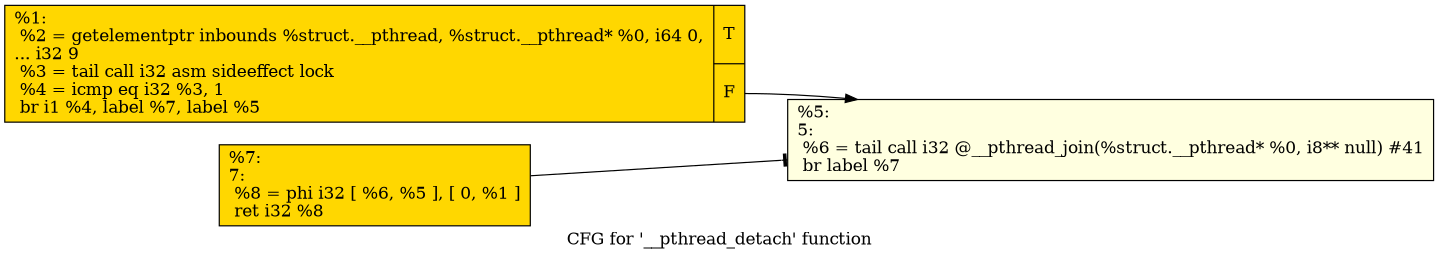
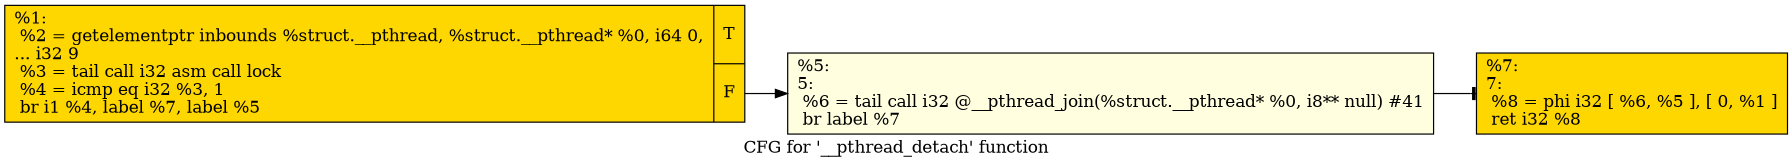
(177, 72) -> (151, 72)
(656, 168) -> (1452, 94)
